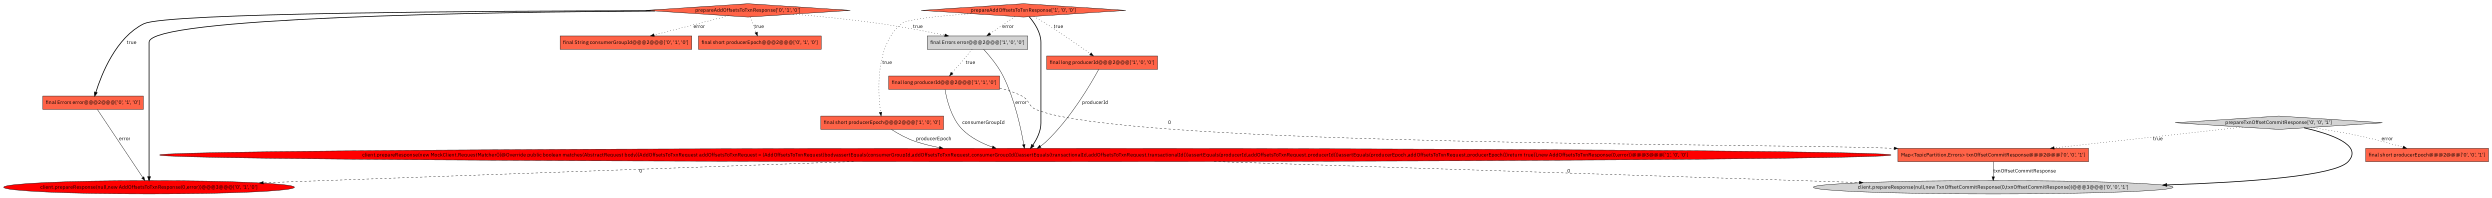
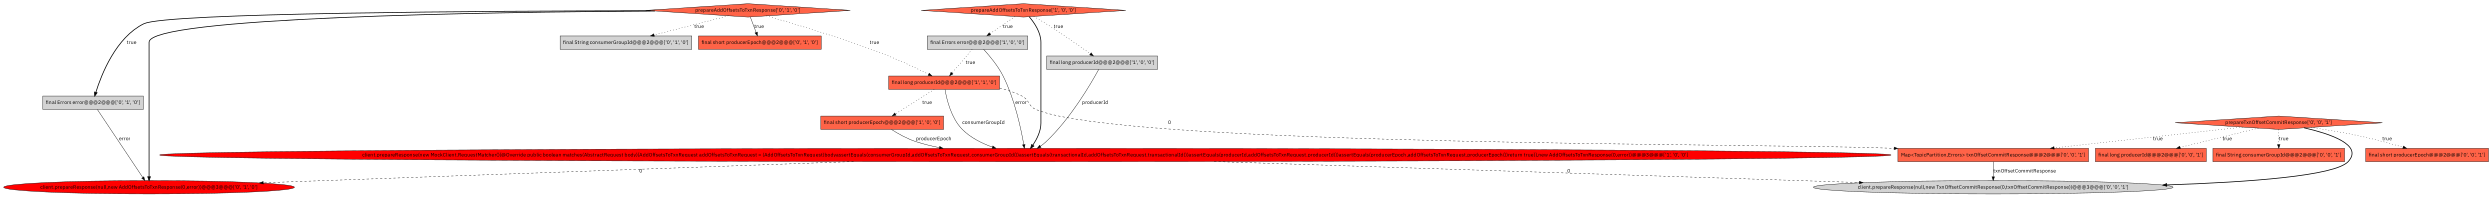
(869, 22) -> (849, 41)
(753, 25) -> (753, 25)
(699, 27) -> (699, 27)
(1008, 27) -> (1008, 27)
(893, 33) -> (915, 102)
(626, 43) -> (626, 43)
(1102, 63) -> (1102, 63)
(93, 103) -> (93, 103)
(2279, 123) -> (2279, 123)
(2387, 139) -> (2387, 139)
none -> (2151, 155)
none -> (2279, 155)
